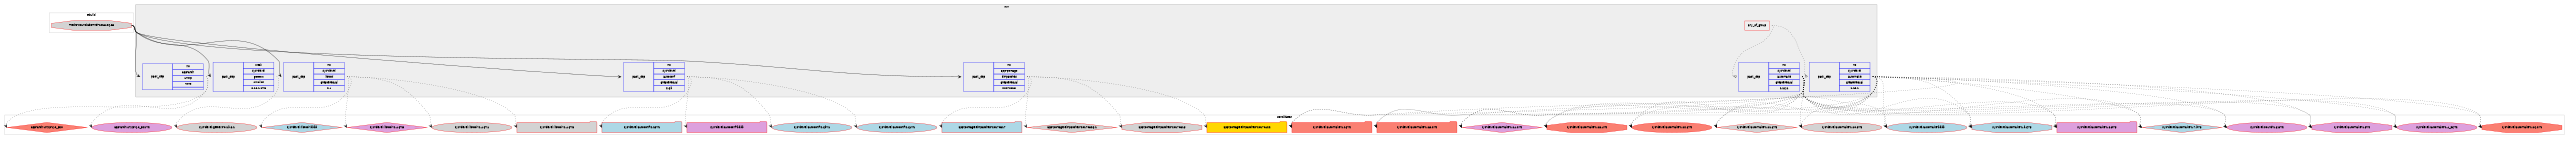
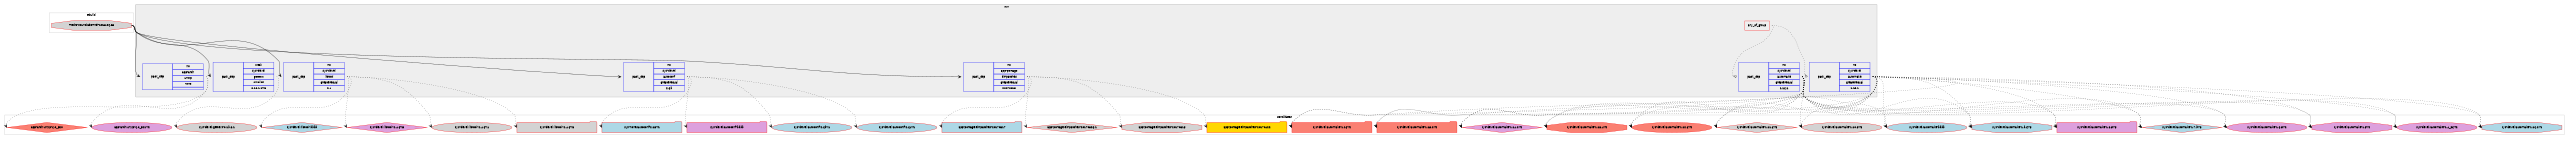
(642, 128) -> (642, 128)
(2267, 128) -> (2267, 128)
(2522, 128) -> (2522, 128)
